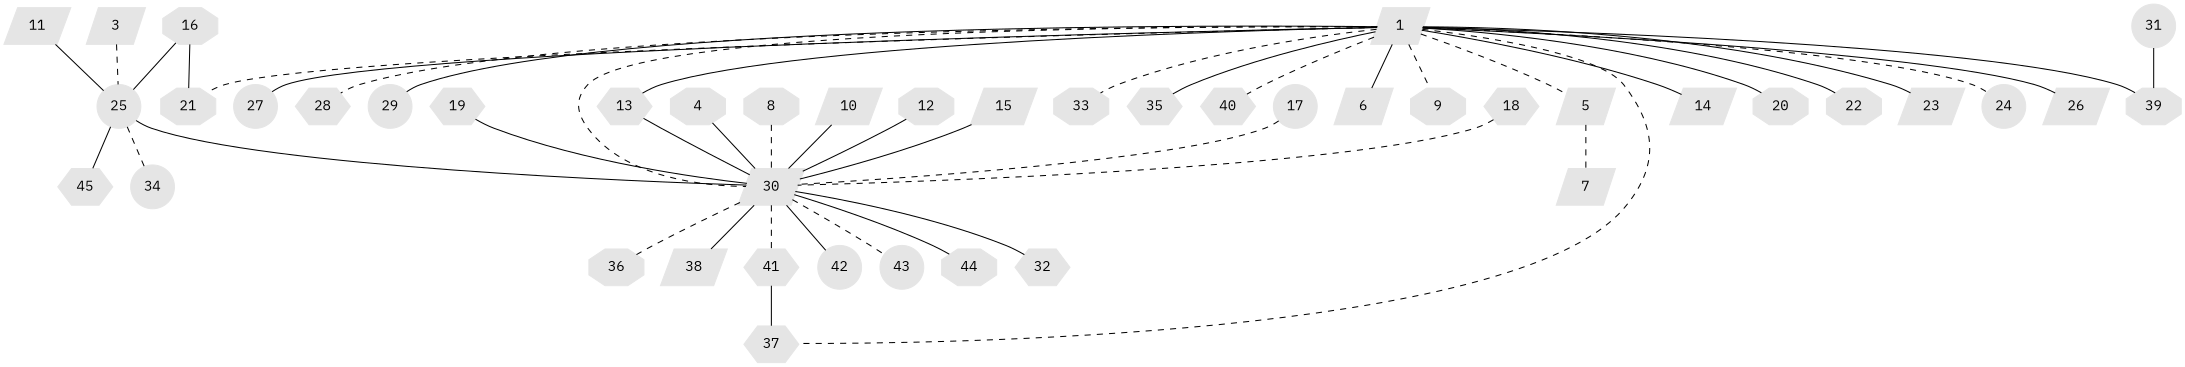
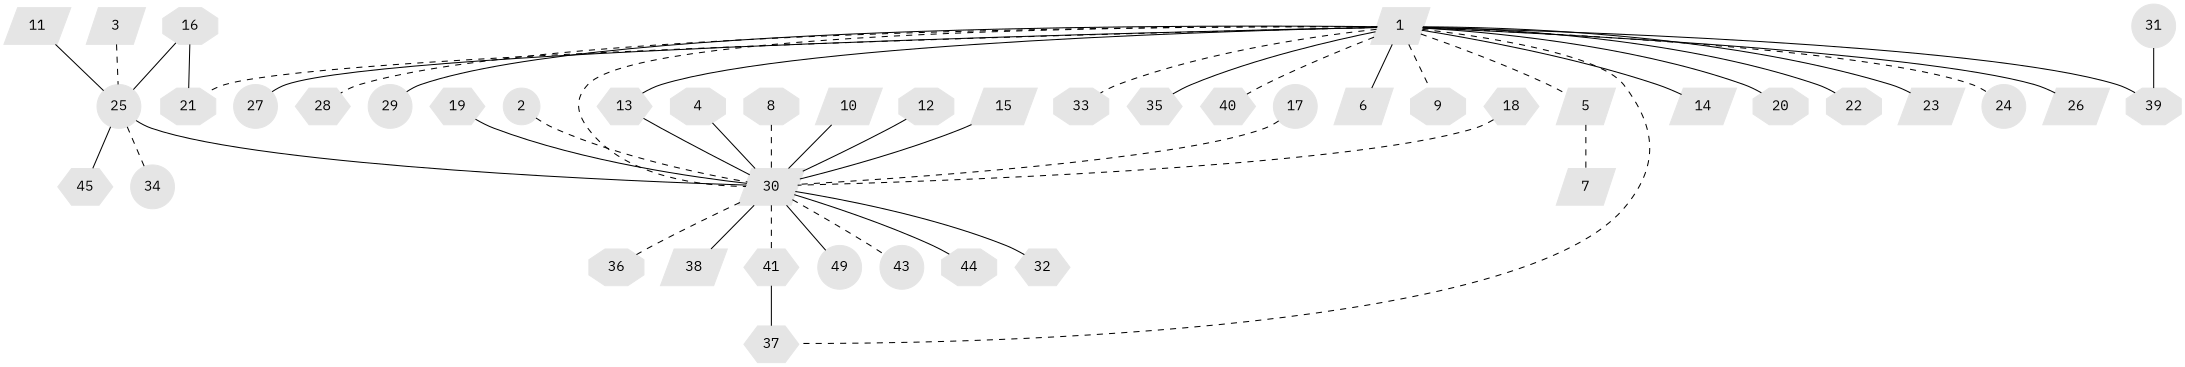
none -> (522, 106)
(840, 267) -> (840, 267)
